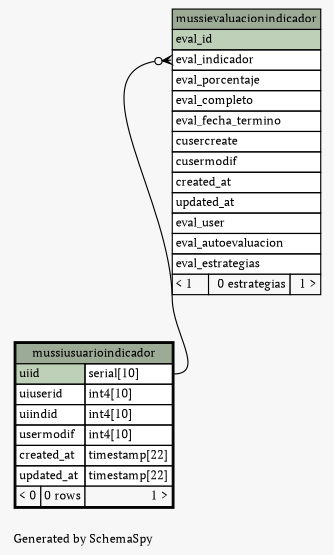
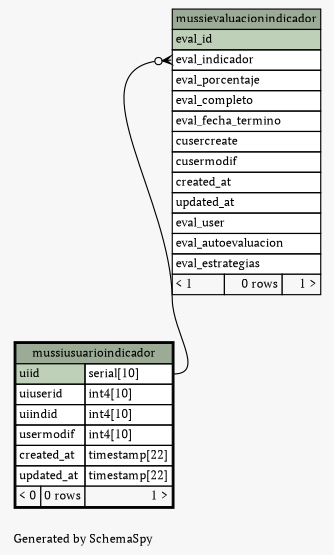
(252, 284) -> (260, 284)
